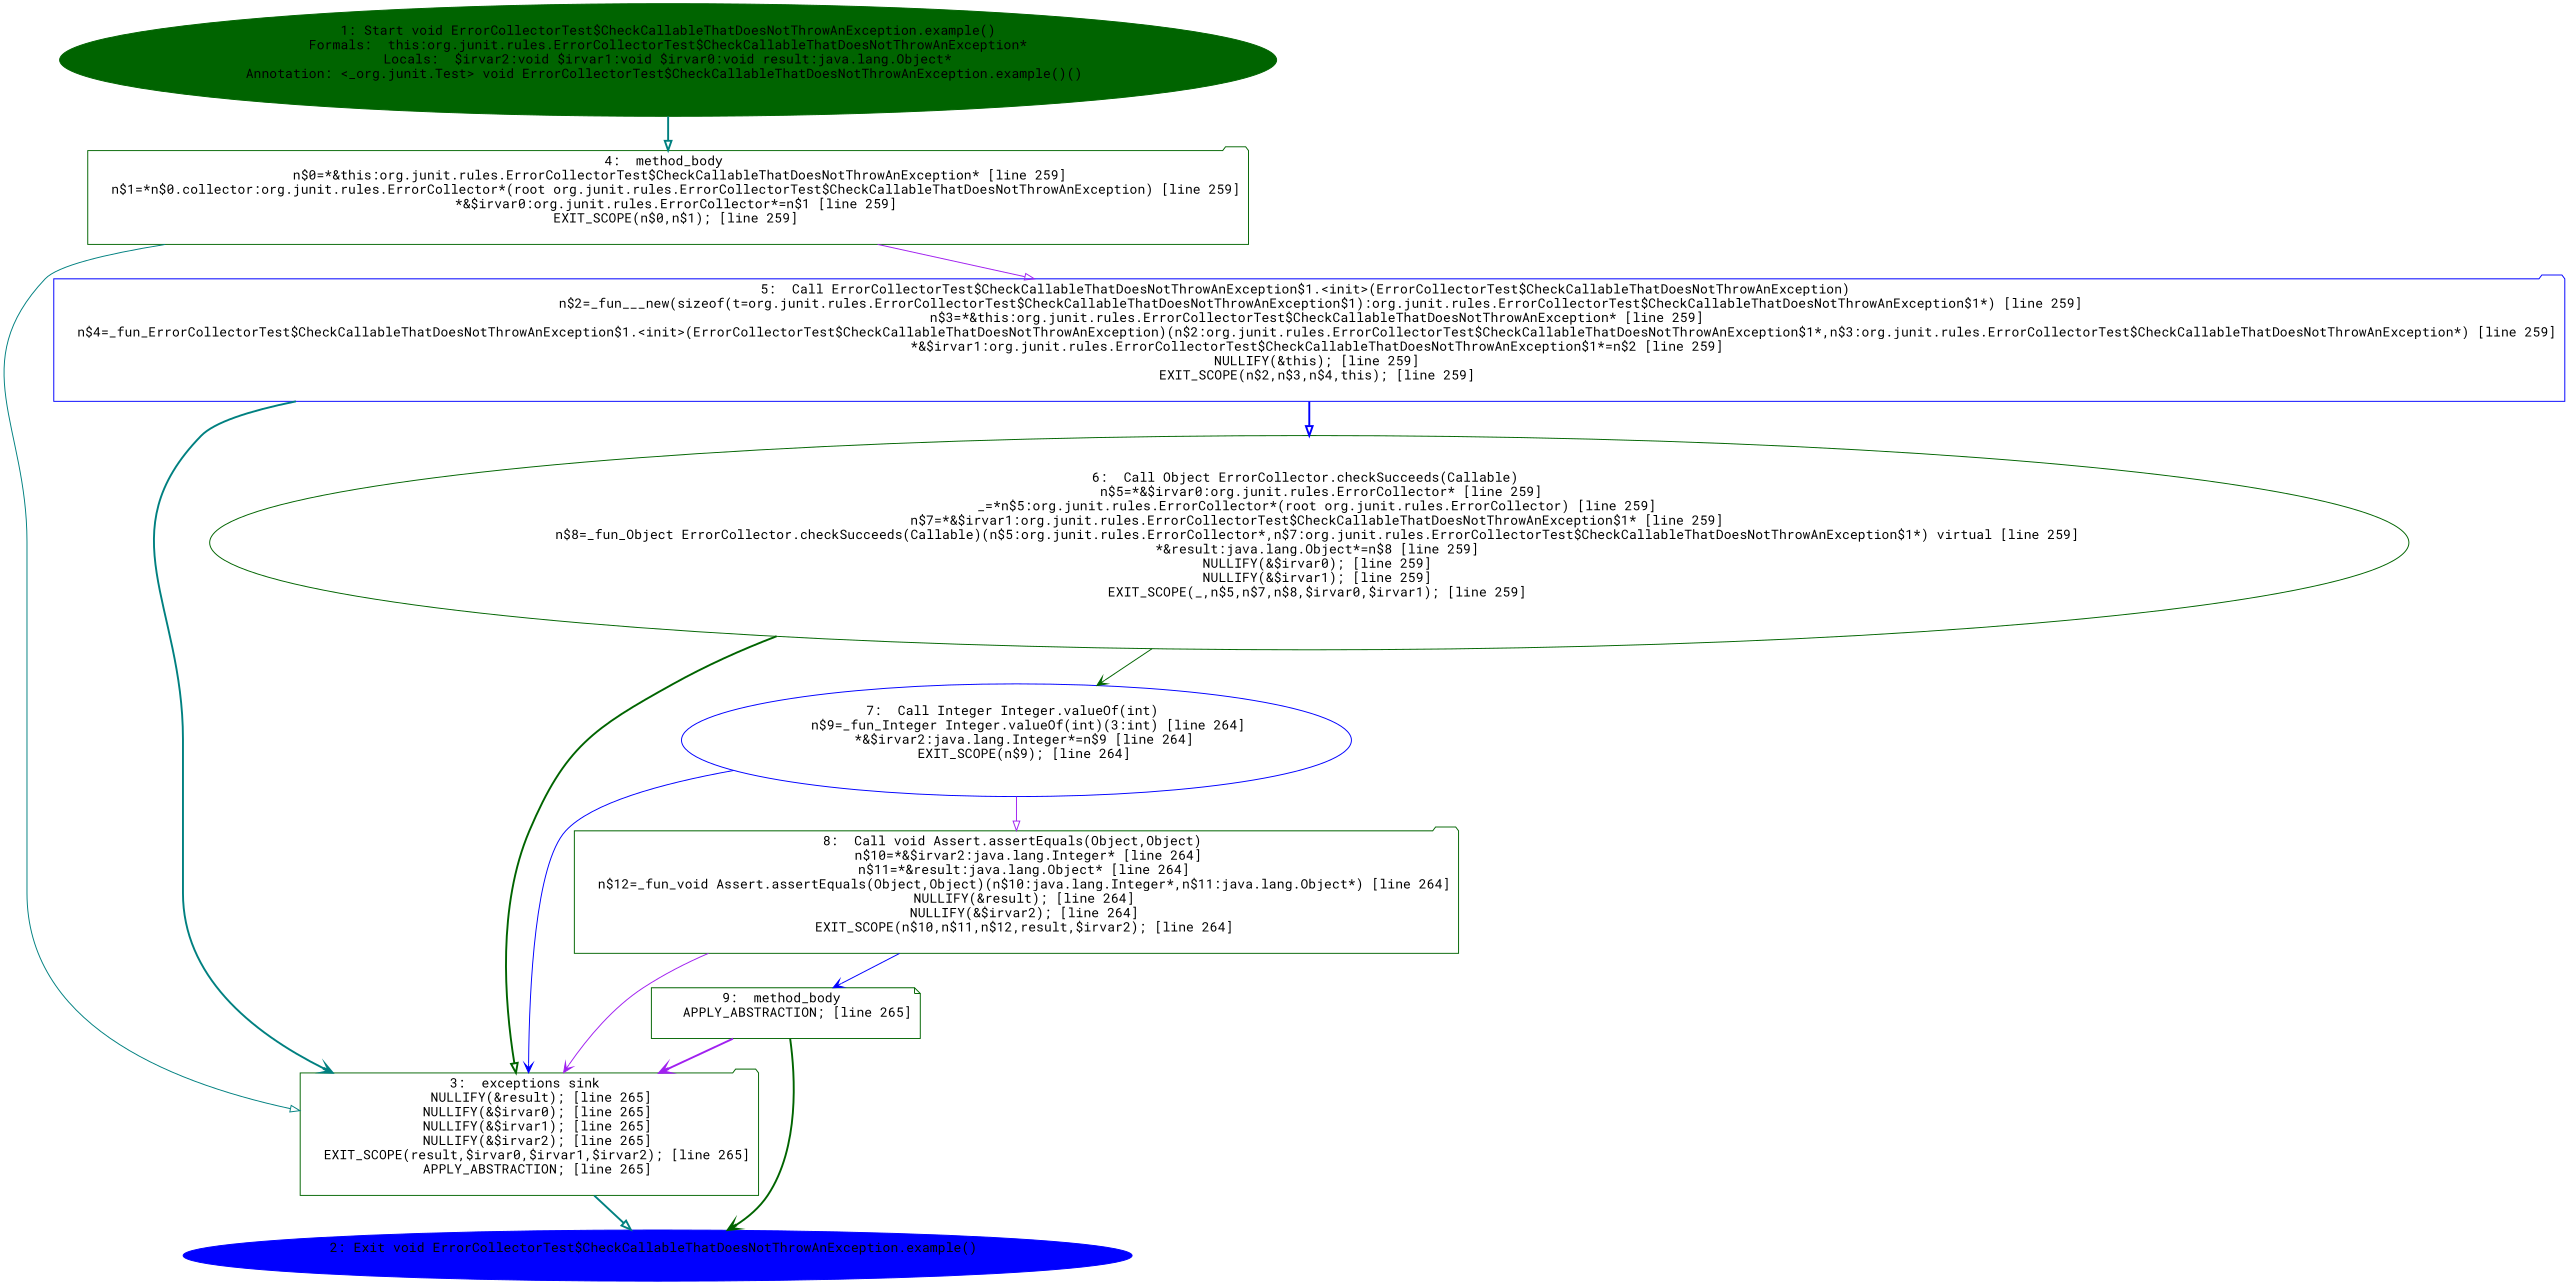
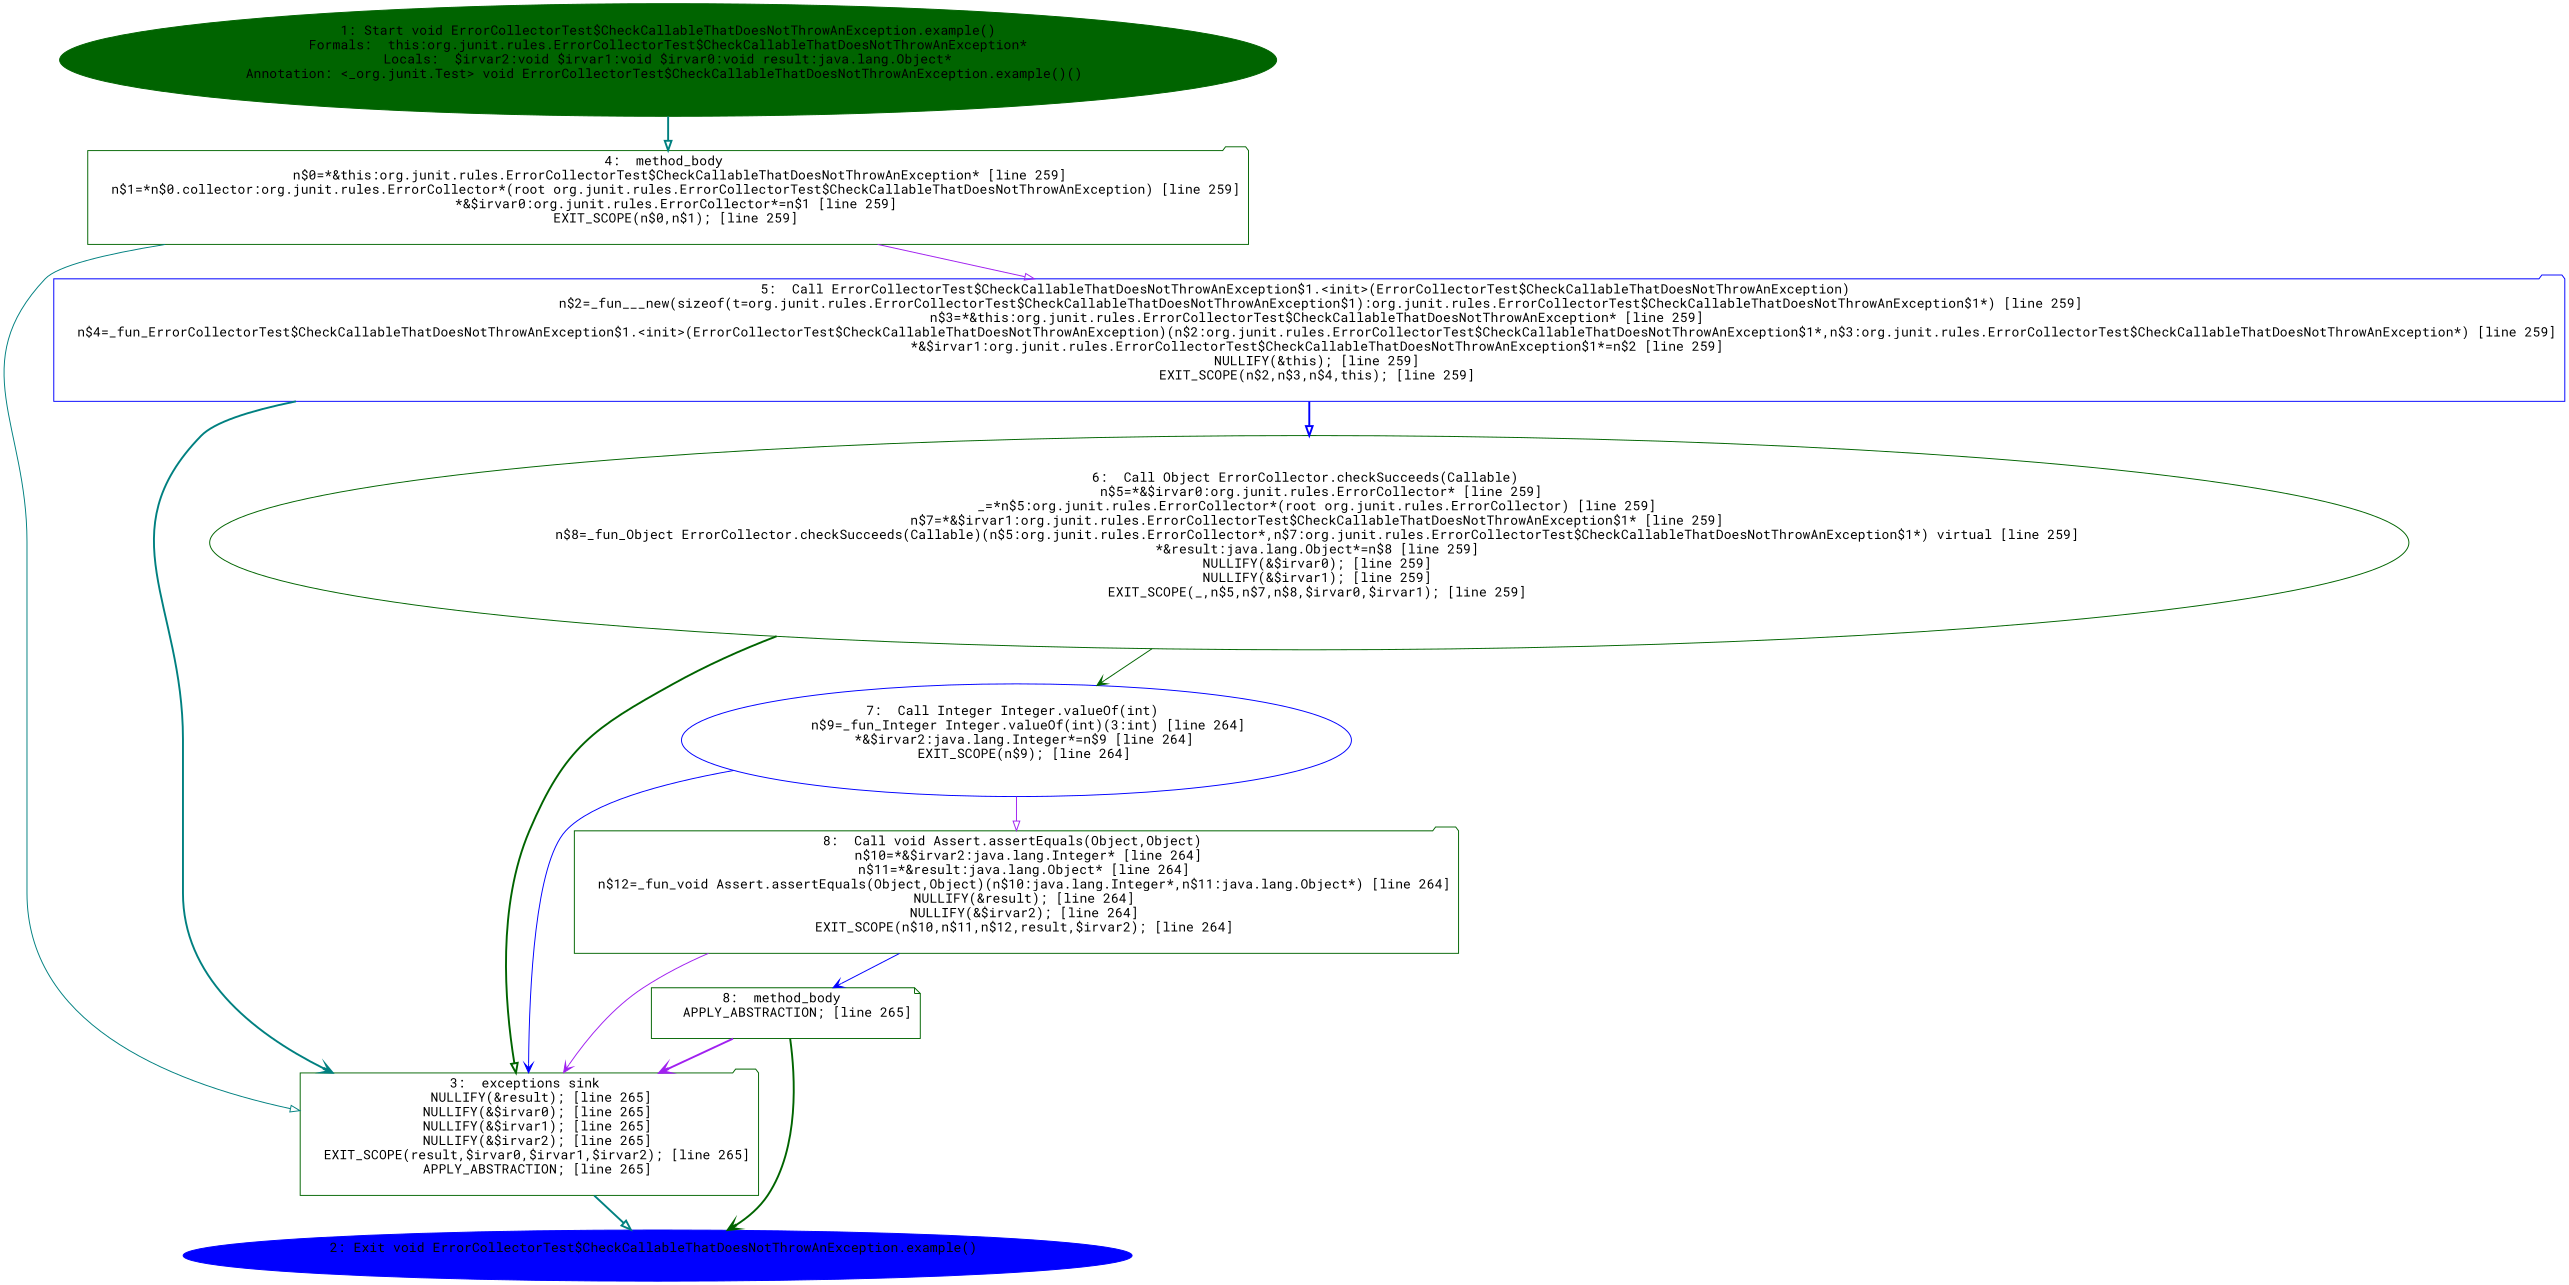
(786, 1013) -> (786, 1013)
